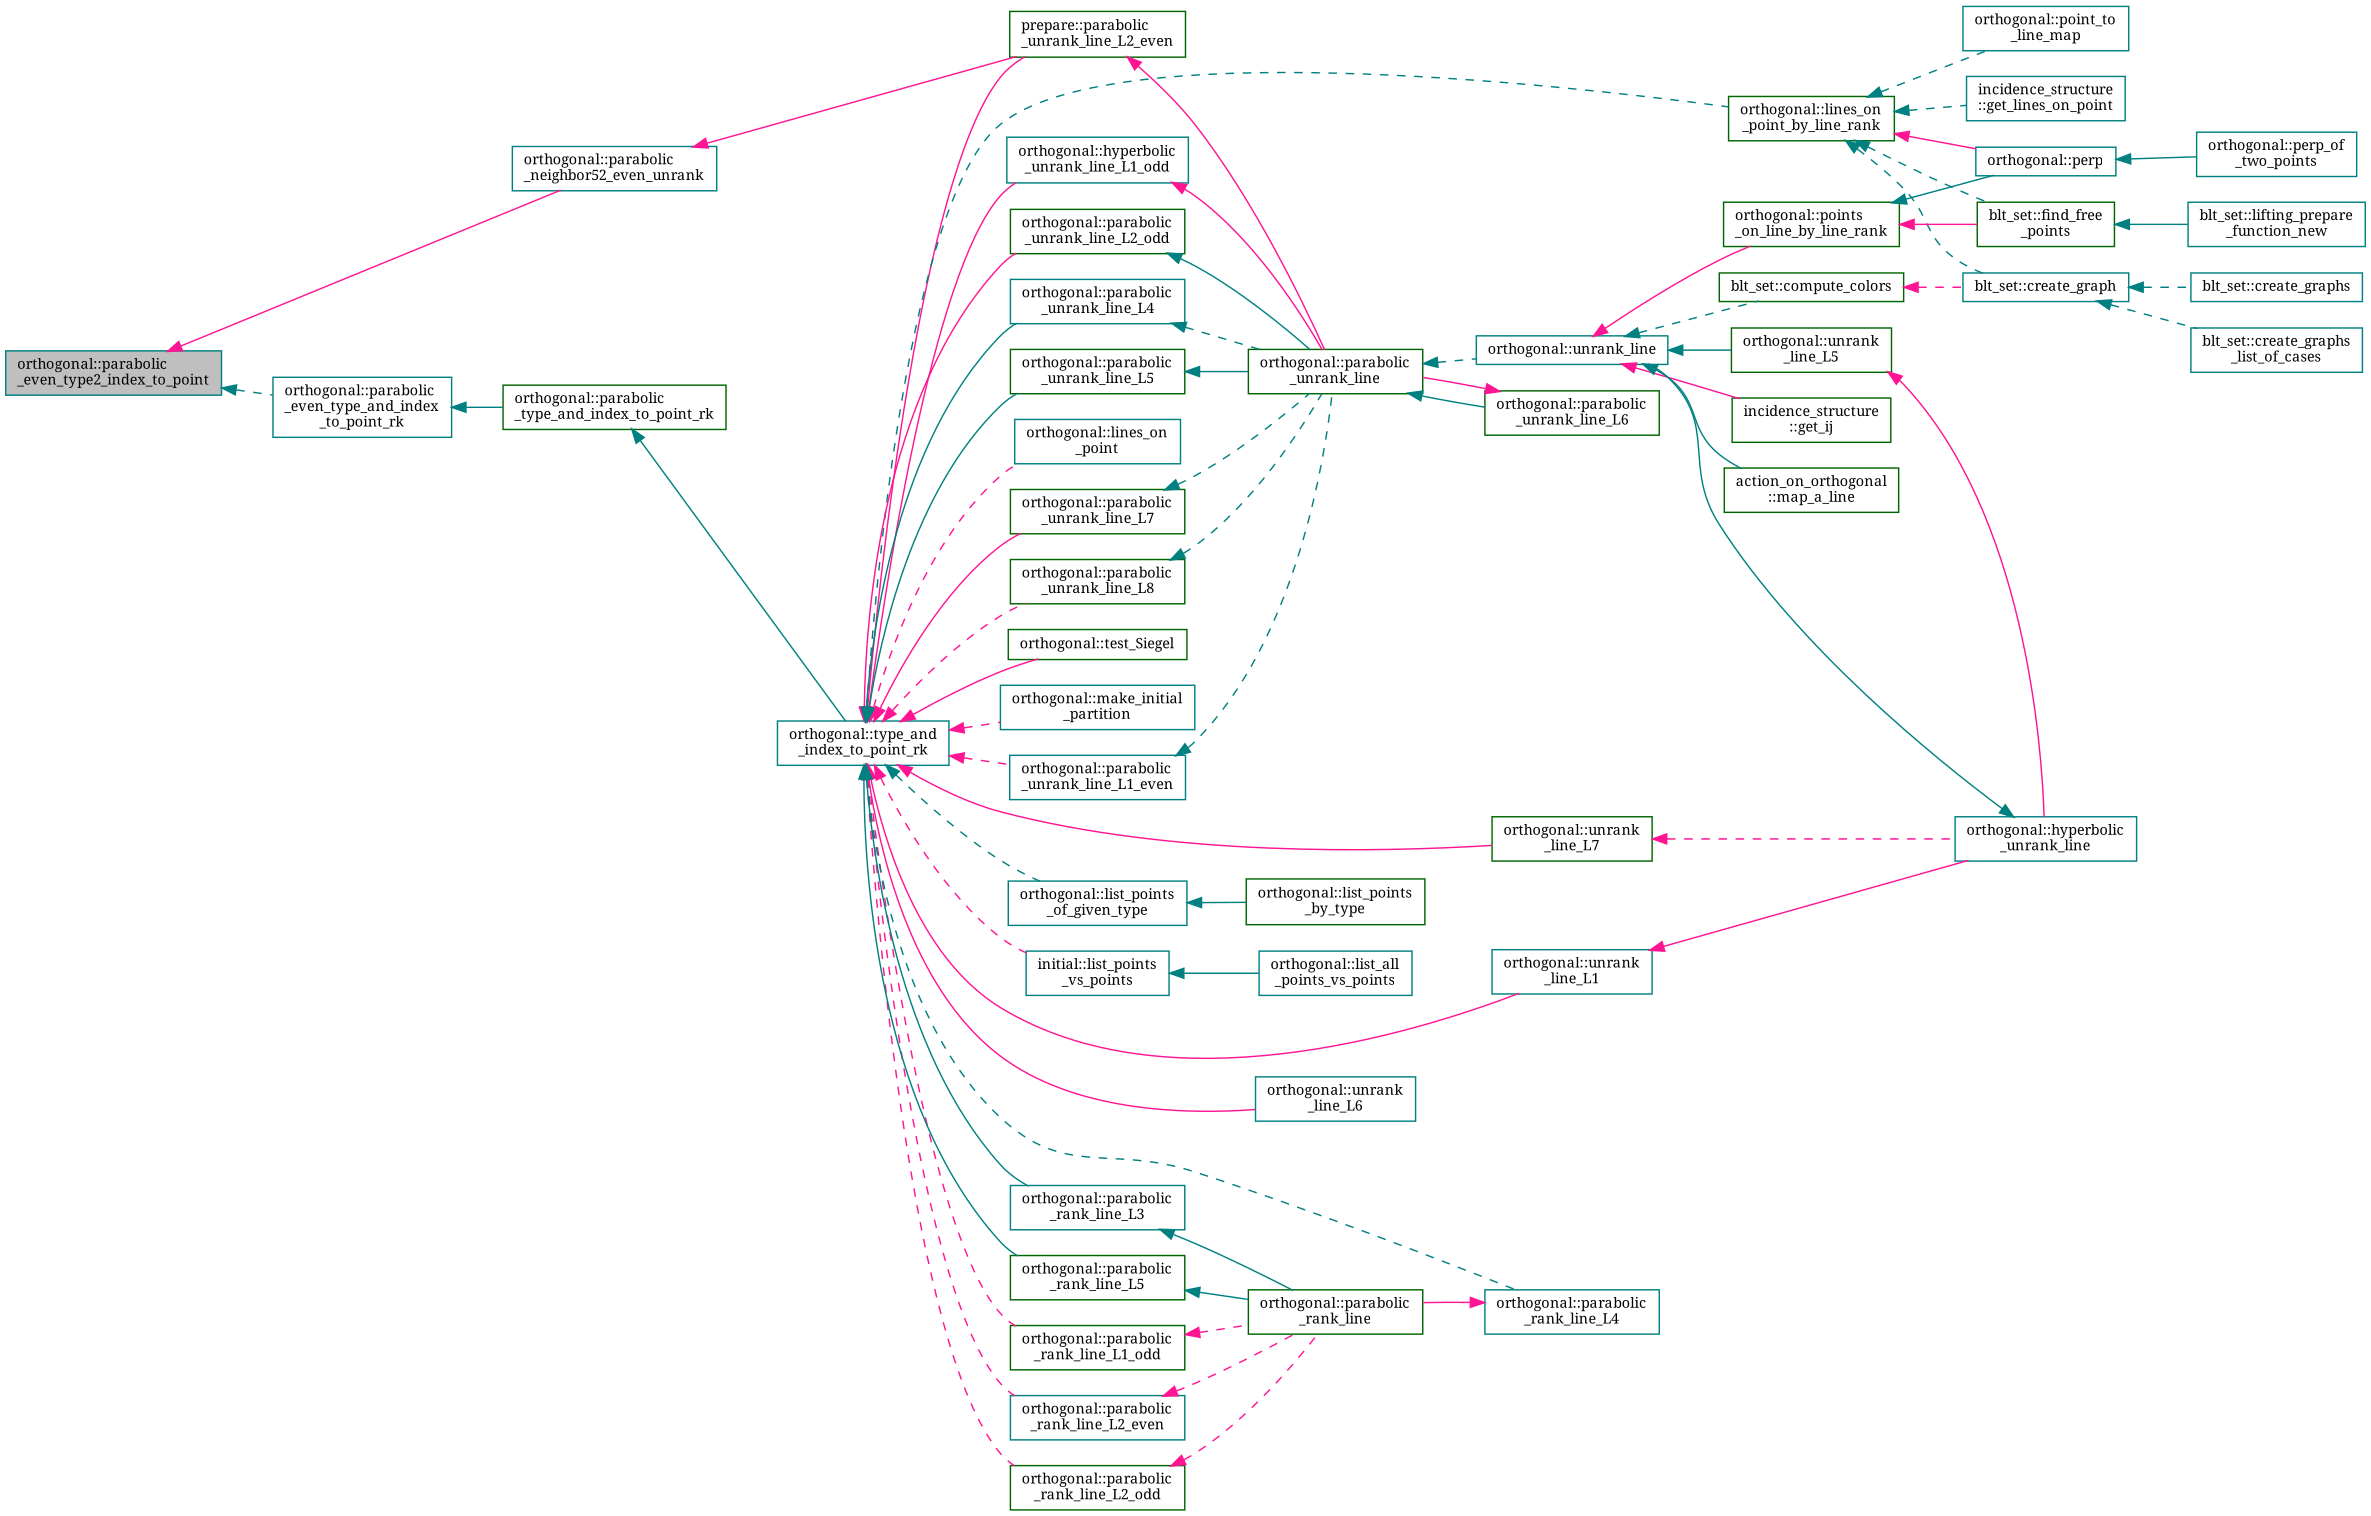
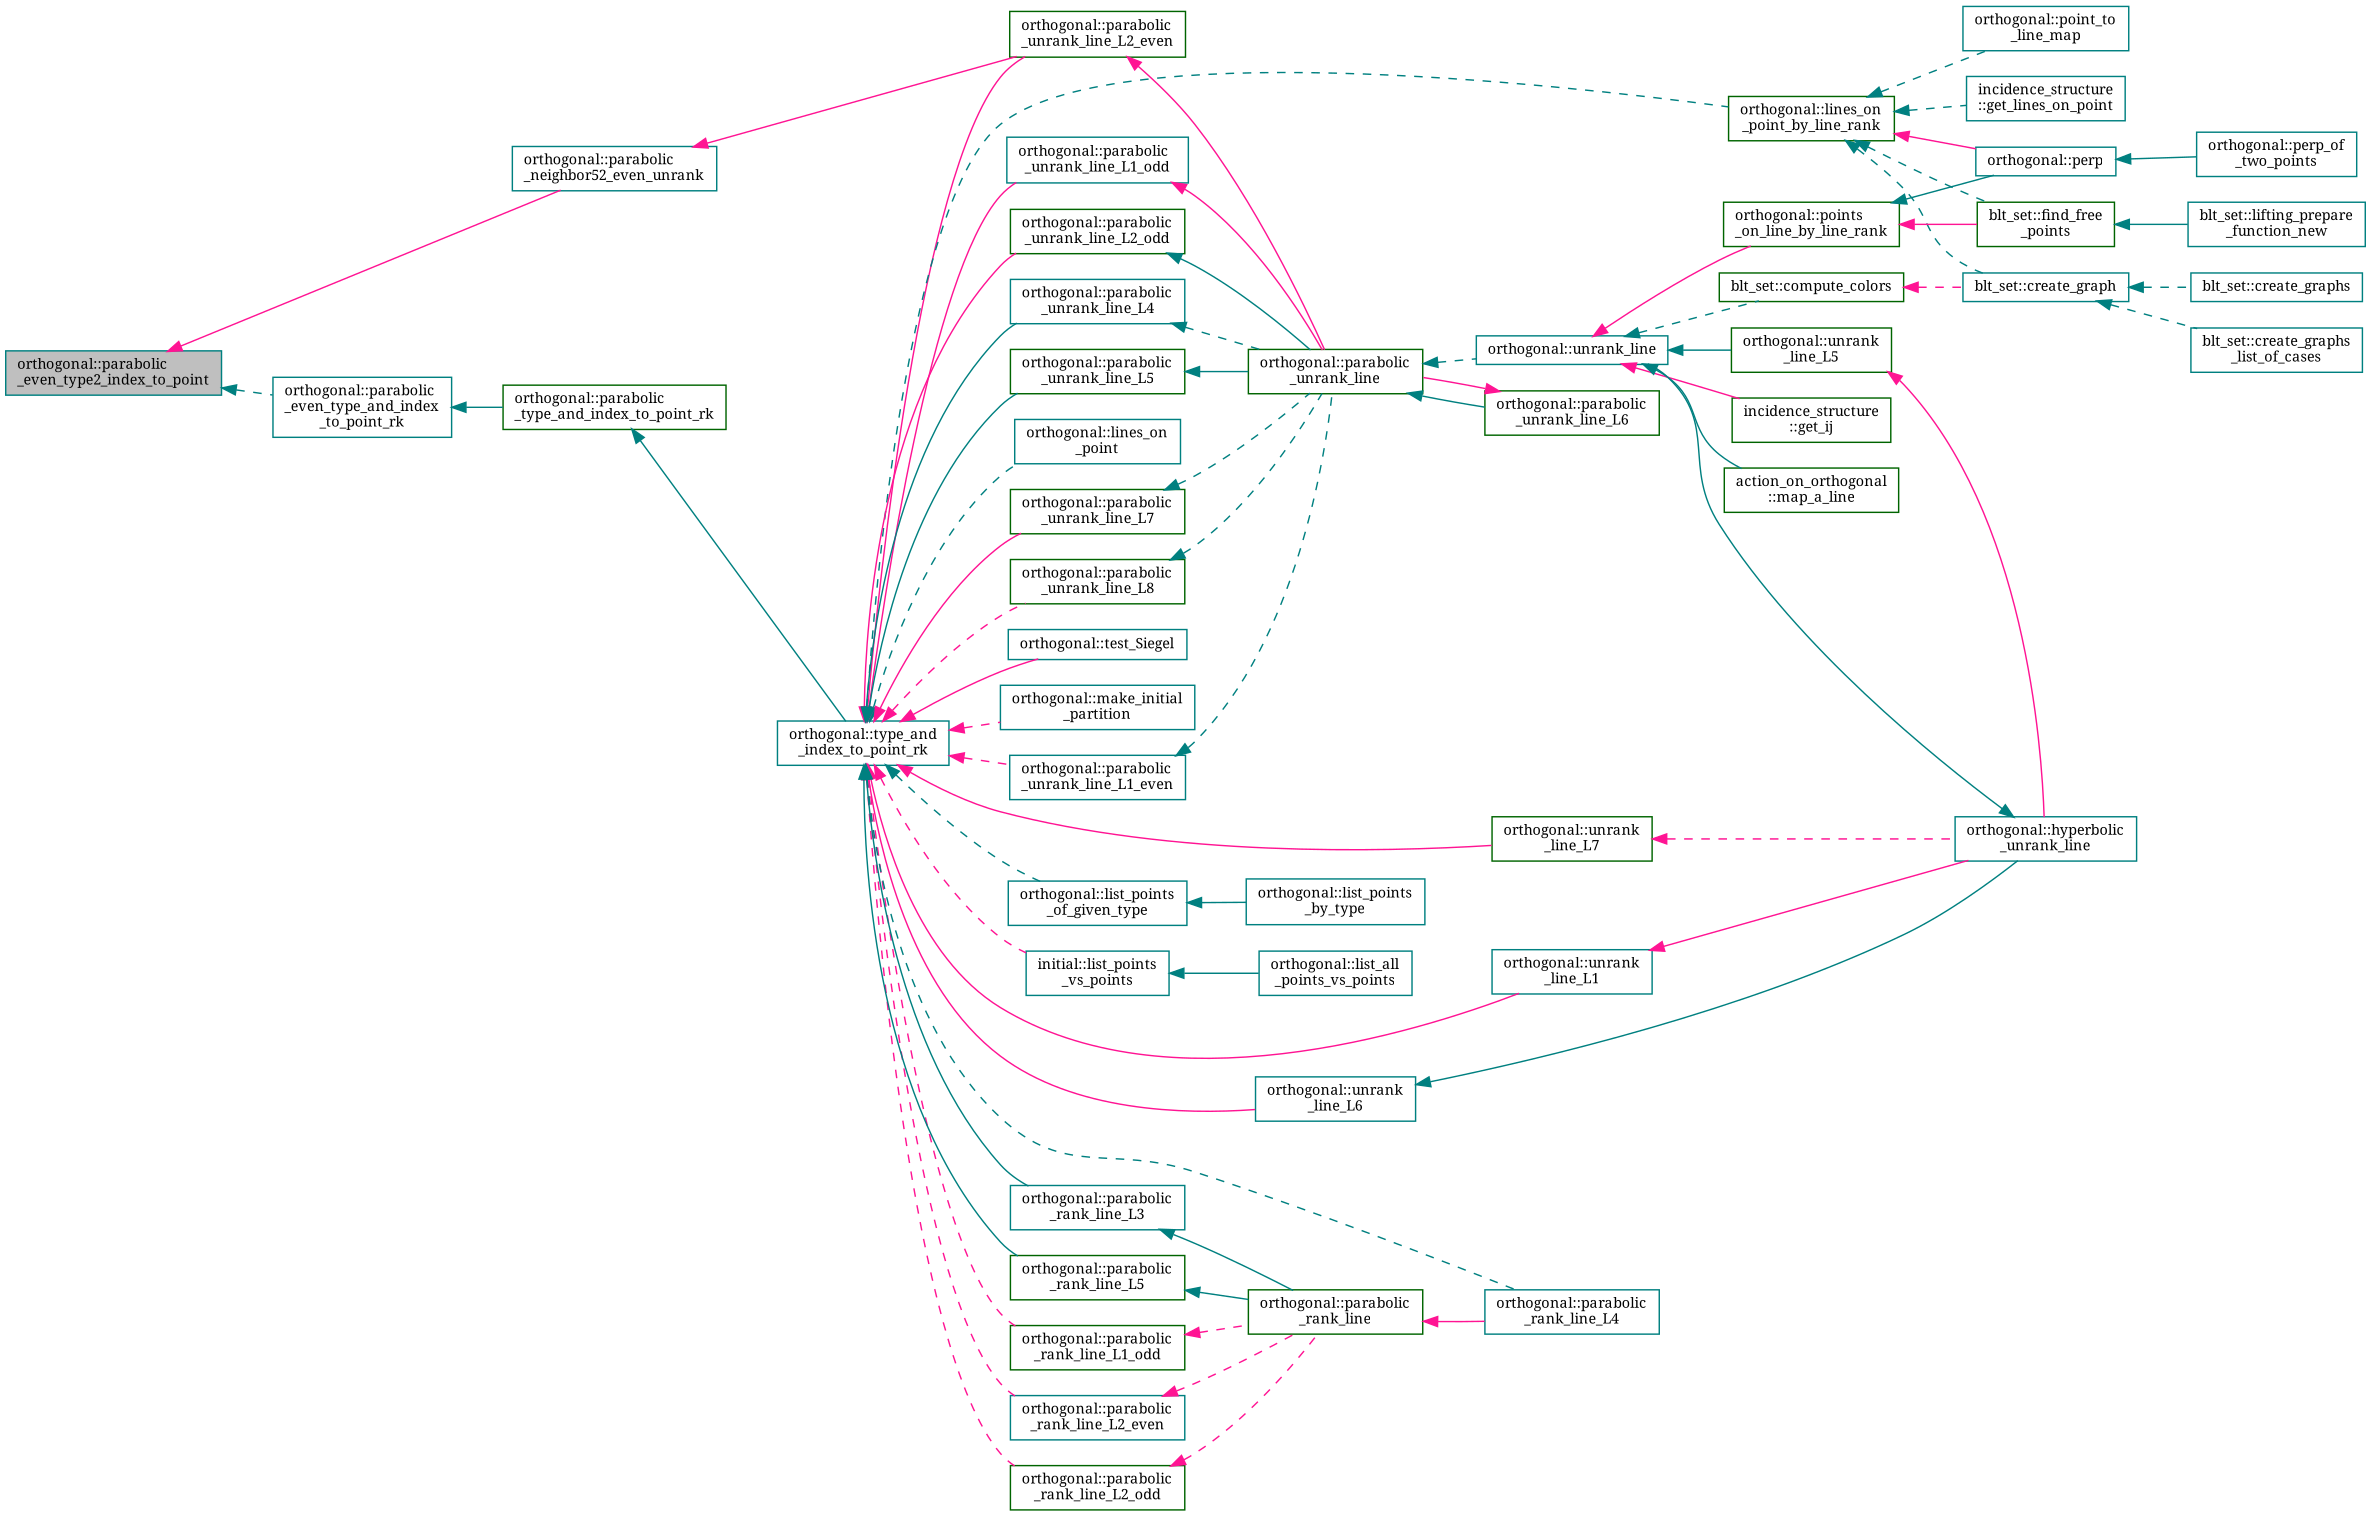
(1098, 34) -> (1098, 34)
(1098, 160) -> (1098, 160)
(927, 573) -> (927, 573)
(1098, 645) -> (1098, 645)
(1336, 902) -> (1336, 902)
none -> (1736, 1001)
(1447, 1302) -> (1461, 1322)
